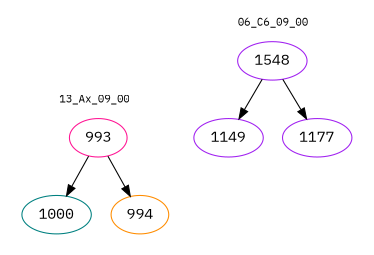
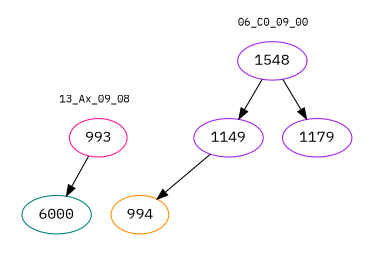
(273, 23) -> (273, 23)
(95, 100) -> (95, 100)
(317, 138) -> (317, 138)
(117, 172) -> (188, 173)
(57, 215) -> (57, 215)
